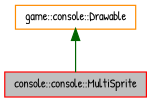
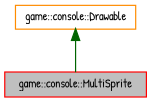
(76, 85) -> (76, 85)
